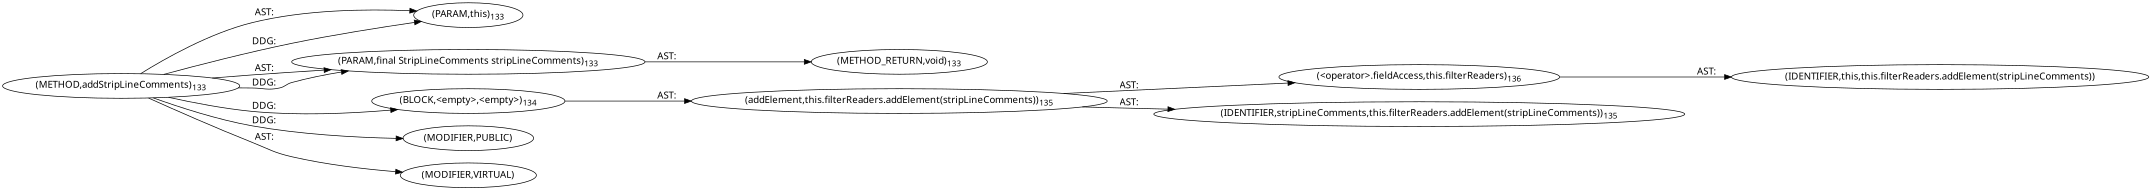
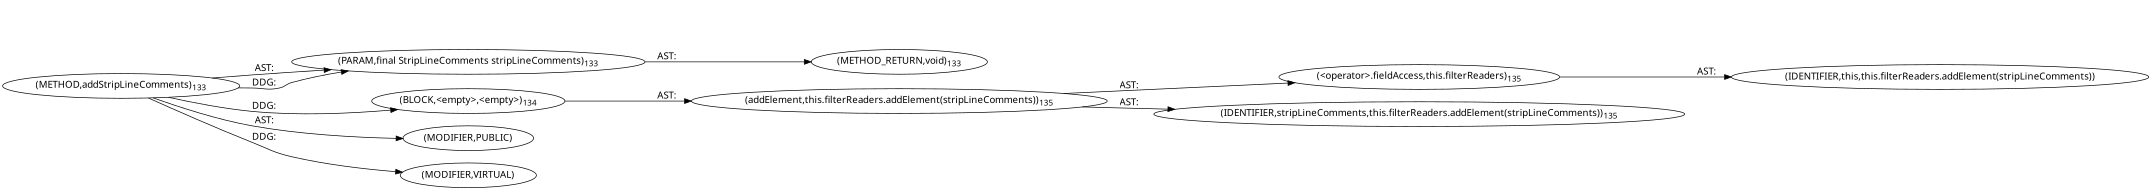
(468, 15) -> none
(1514, 76) -> (1514, 76)
(266, 121) -> (266, 121)
(266, 137) -> (266, 137)
